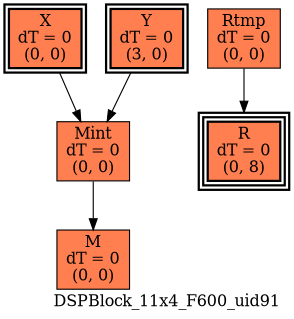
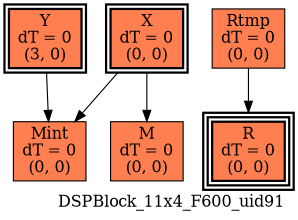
(244, 151) -> (248, 151)
(93, 200) -> (147, 92)
